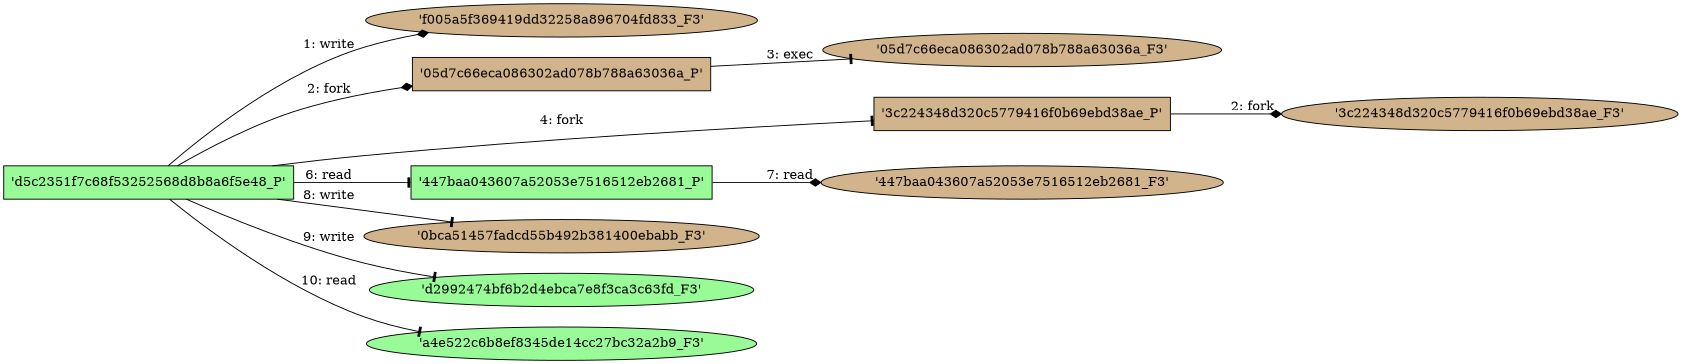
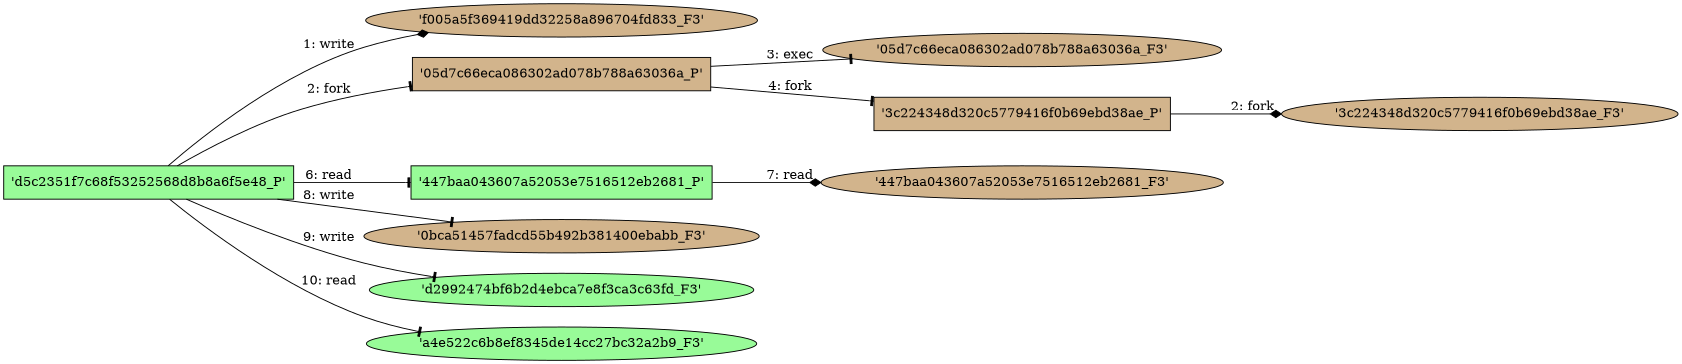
(288, 114) -> (288, 114)
(571, 139) -> (790, 94)
